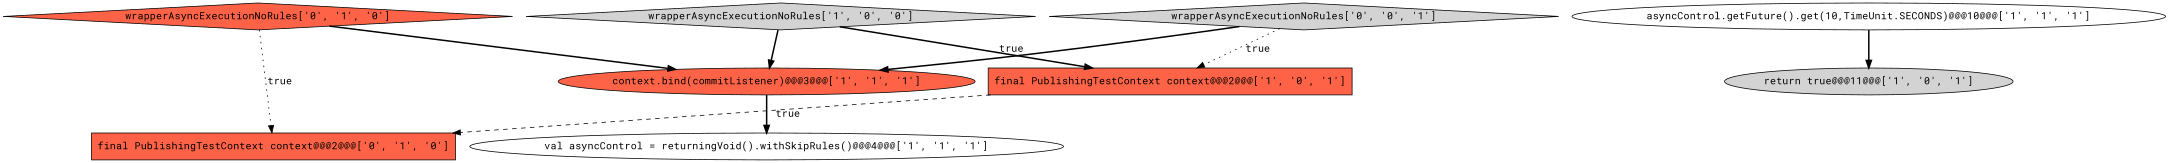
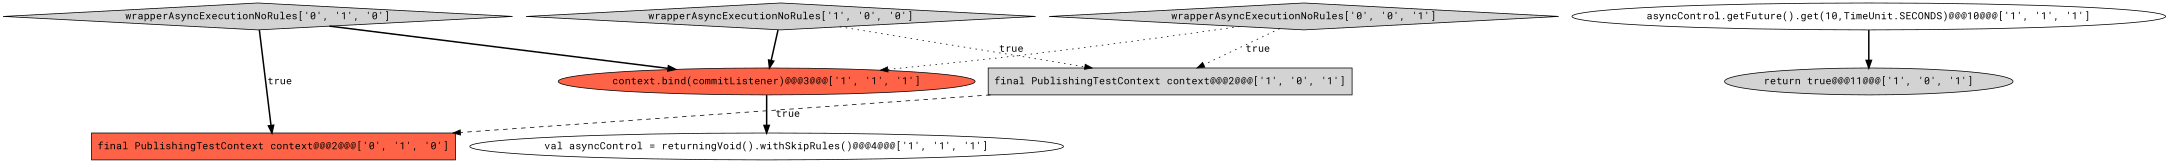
(258, 16) -> (258, 16)
(962, 47) -> (962, 47)
(1064, 50) -> (1064, 50)
(265, 78) -> (265, 78)
(1170, 81) -> (1170, 81)
